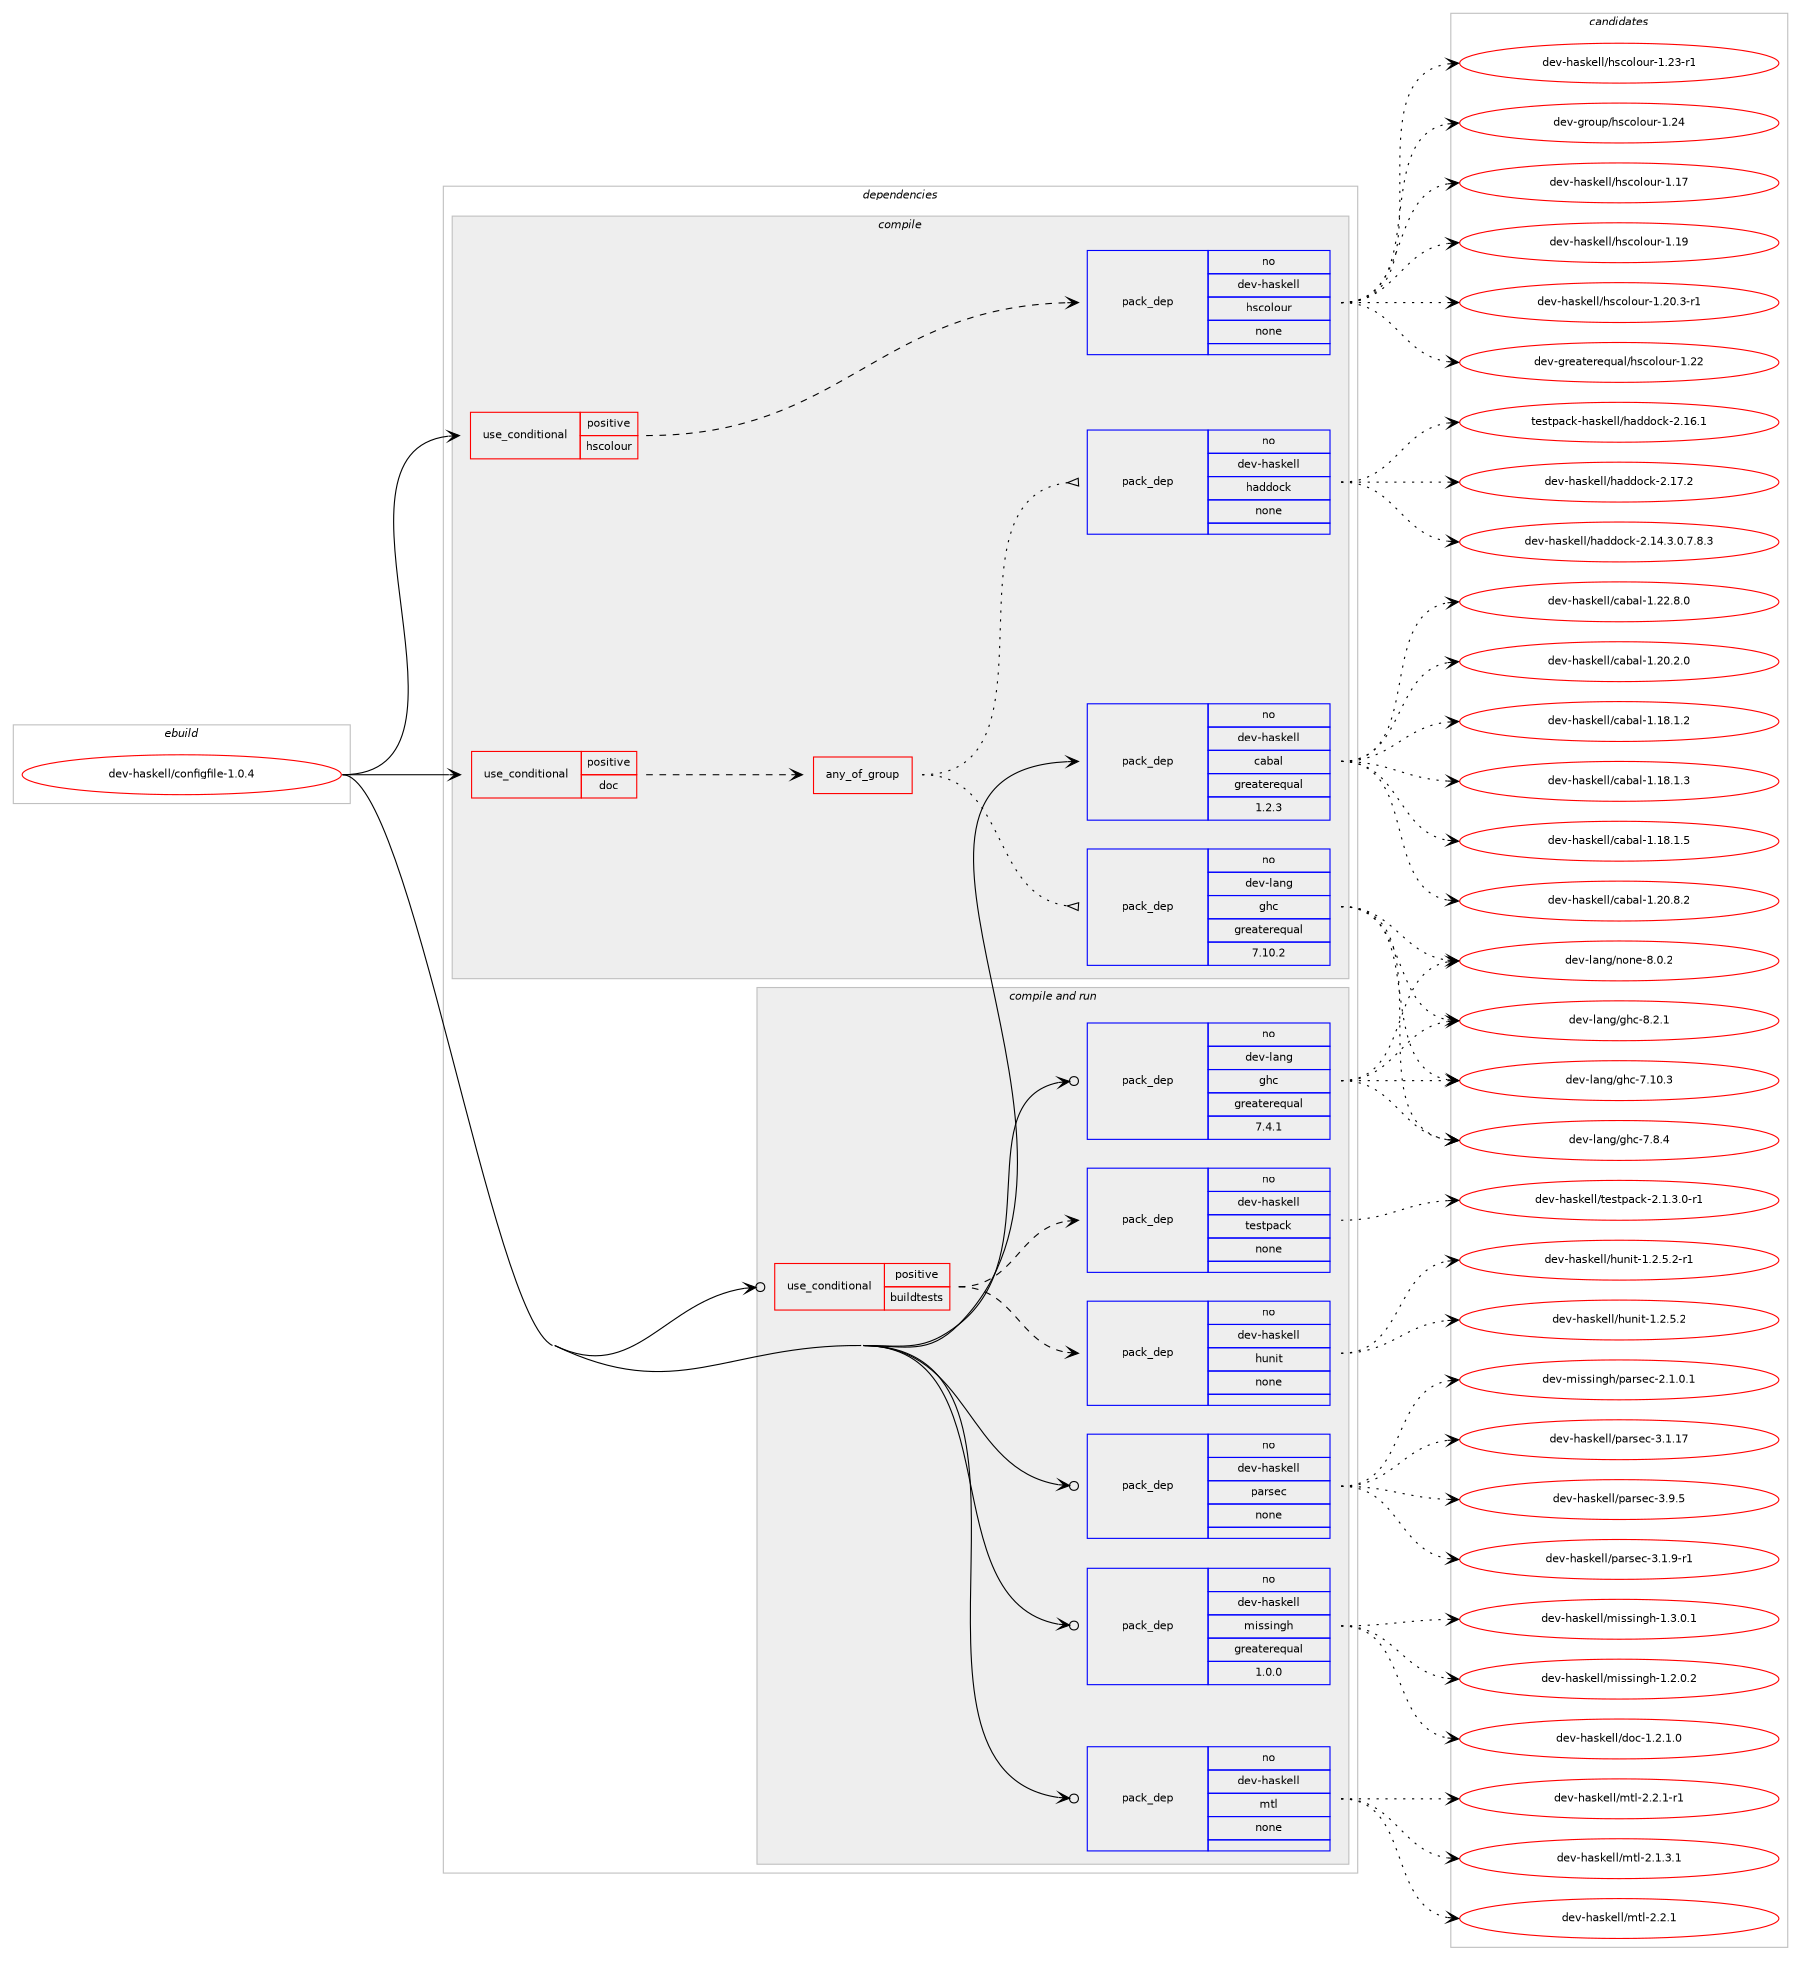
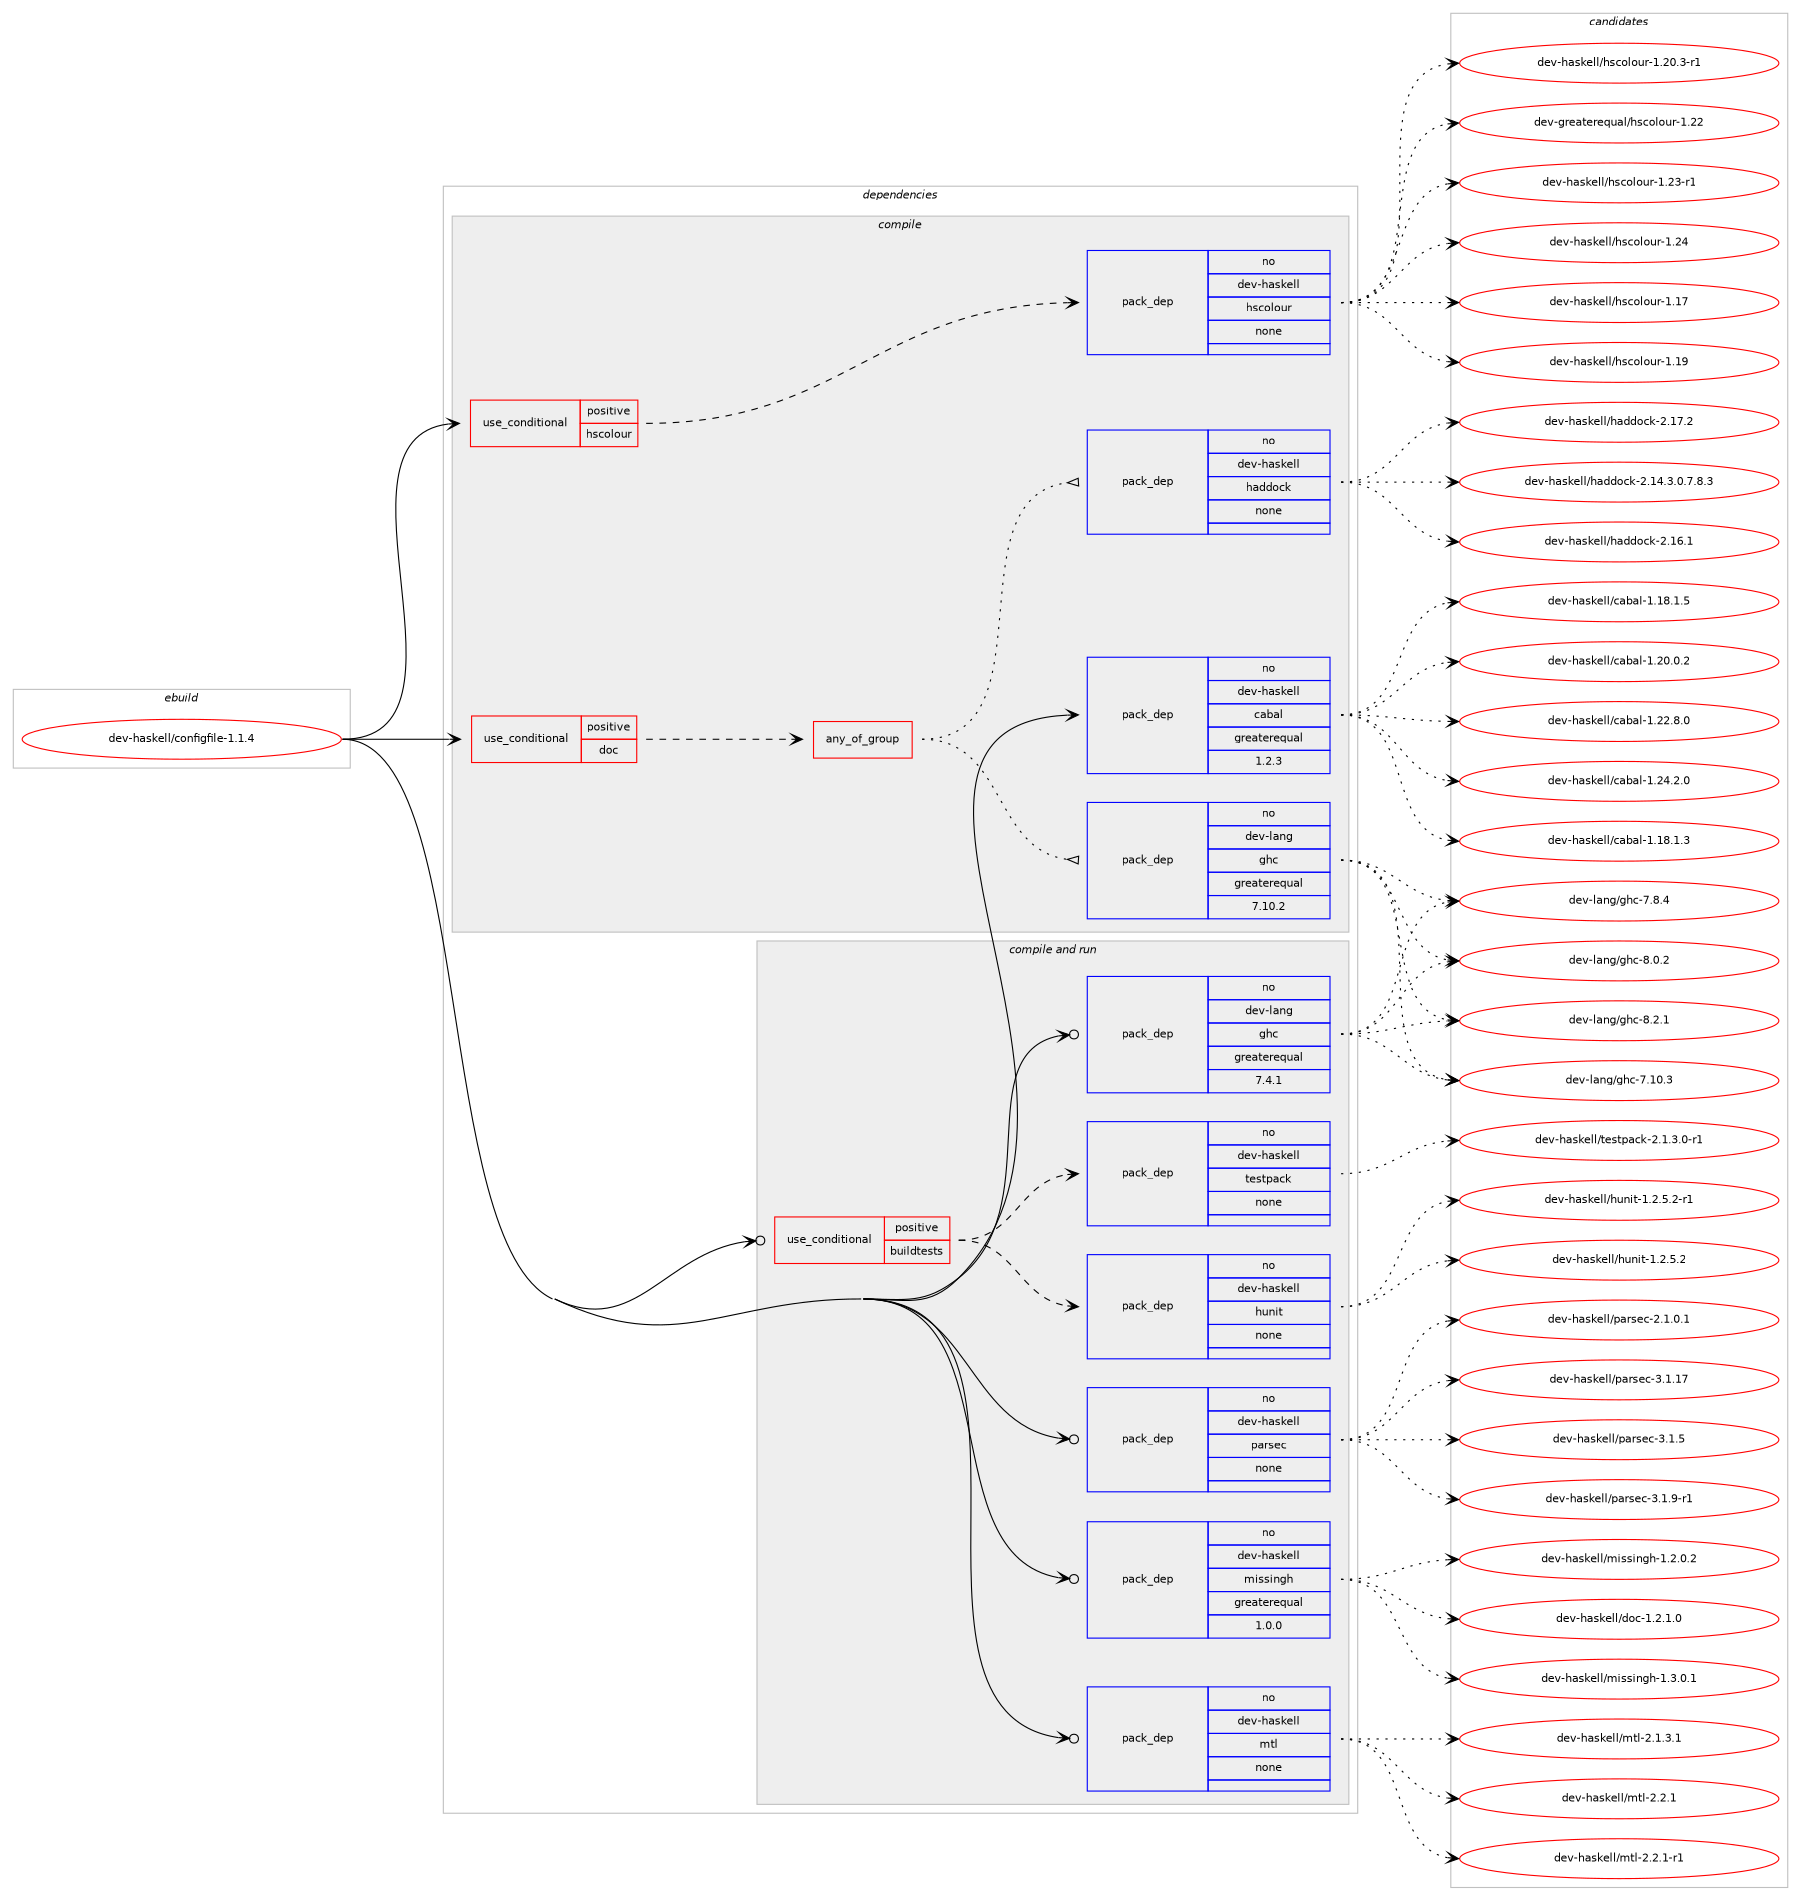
(1619, 123) -> (1619, 243)
(1619, 422) -> (1619, 542)
(1619, 662) -> (1619, 781)
(1619, 722) -> none
(182, 775) -> (182, 739)
(1619, 901) -> (1619, 662)
(1619, 961) -> (1619, 961)
(1619, 1380) -> (1619, 1320)
(1619, 1500) -> (1619, 1440)
